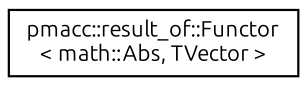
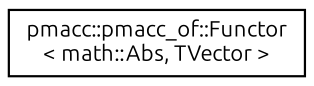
(154, 43) -> (157, 43)
